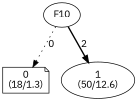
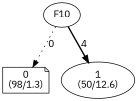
(84, 45) -> (84, 45)
(26, 80) -> (26, 80)
